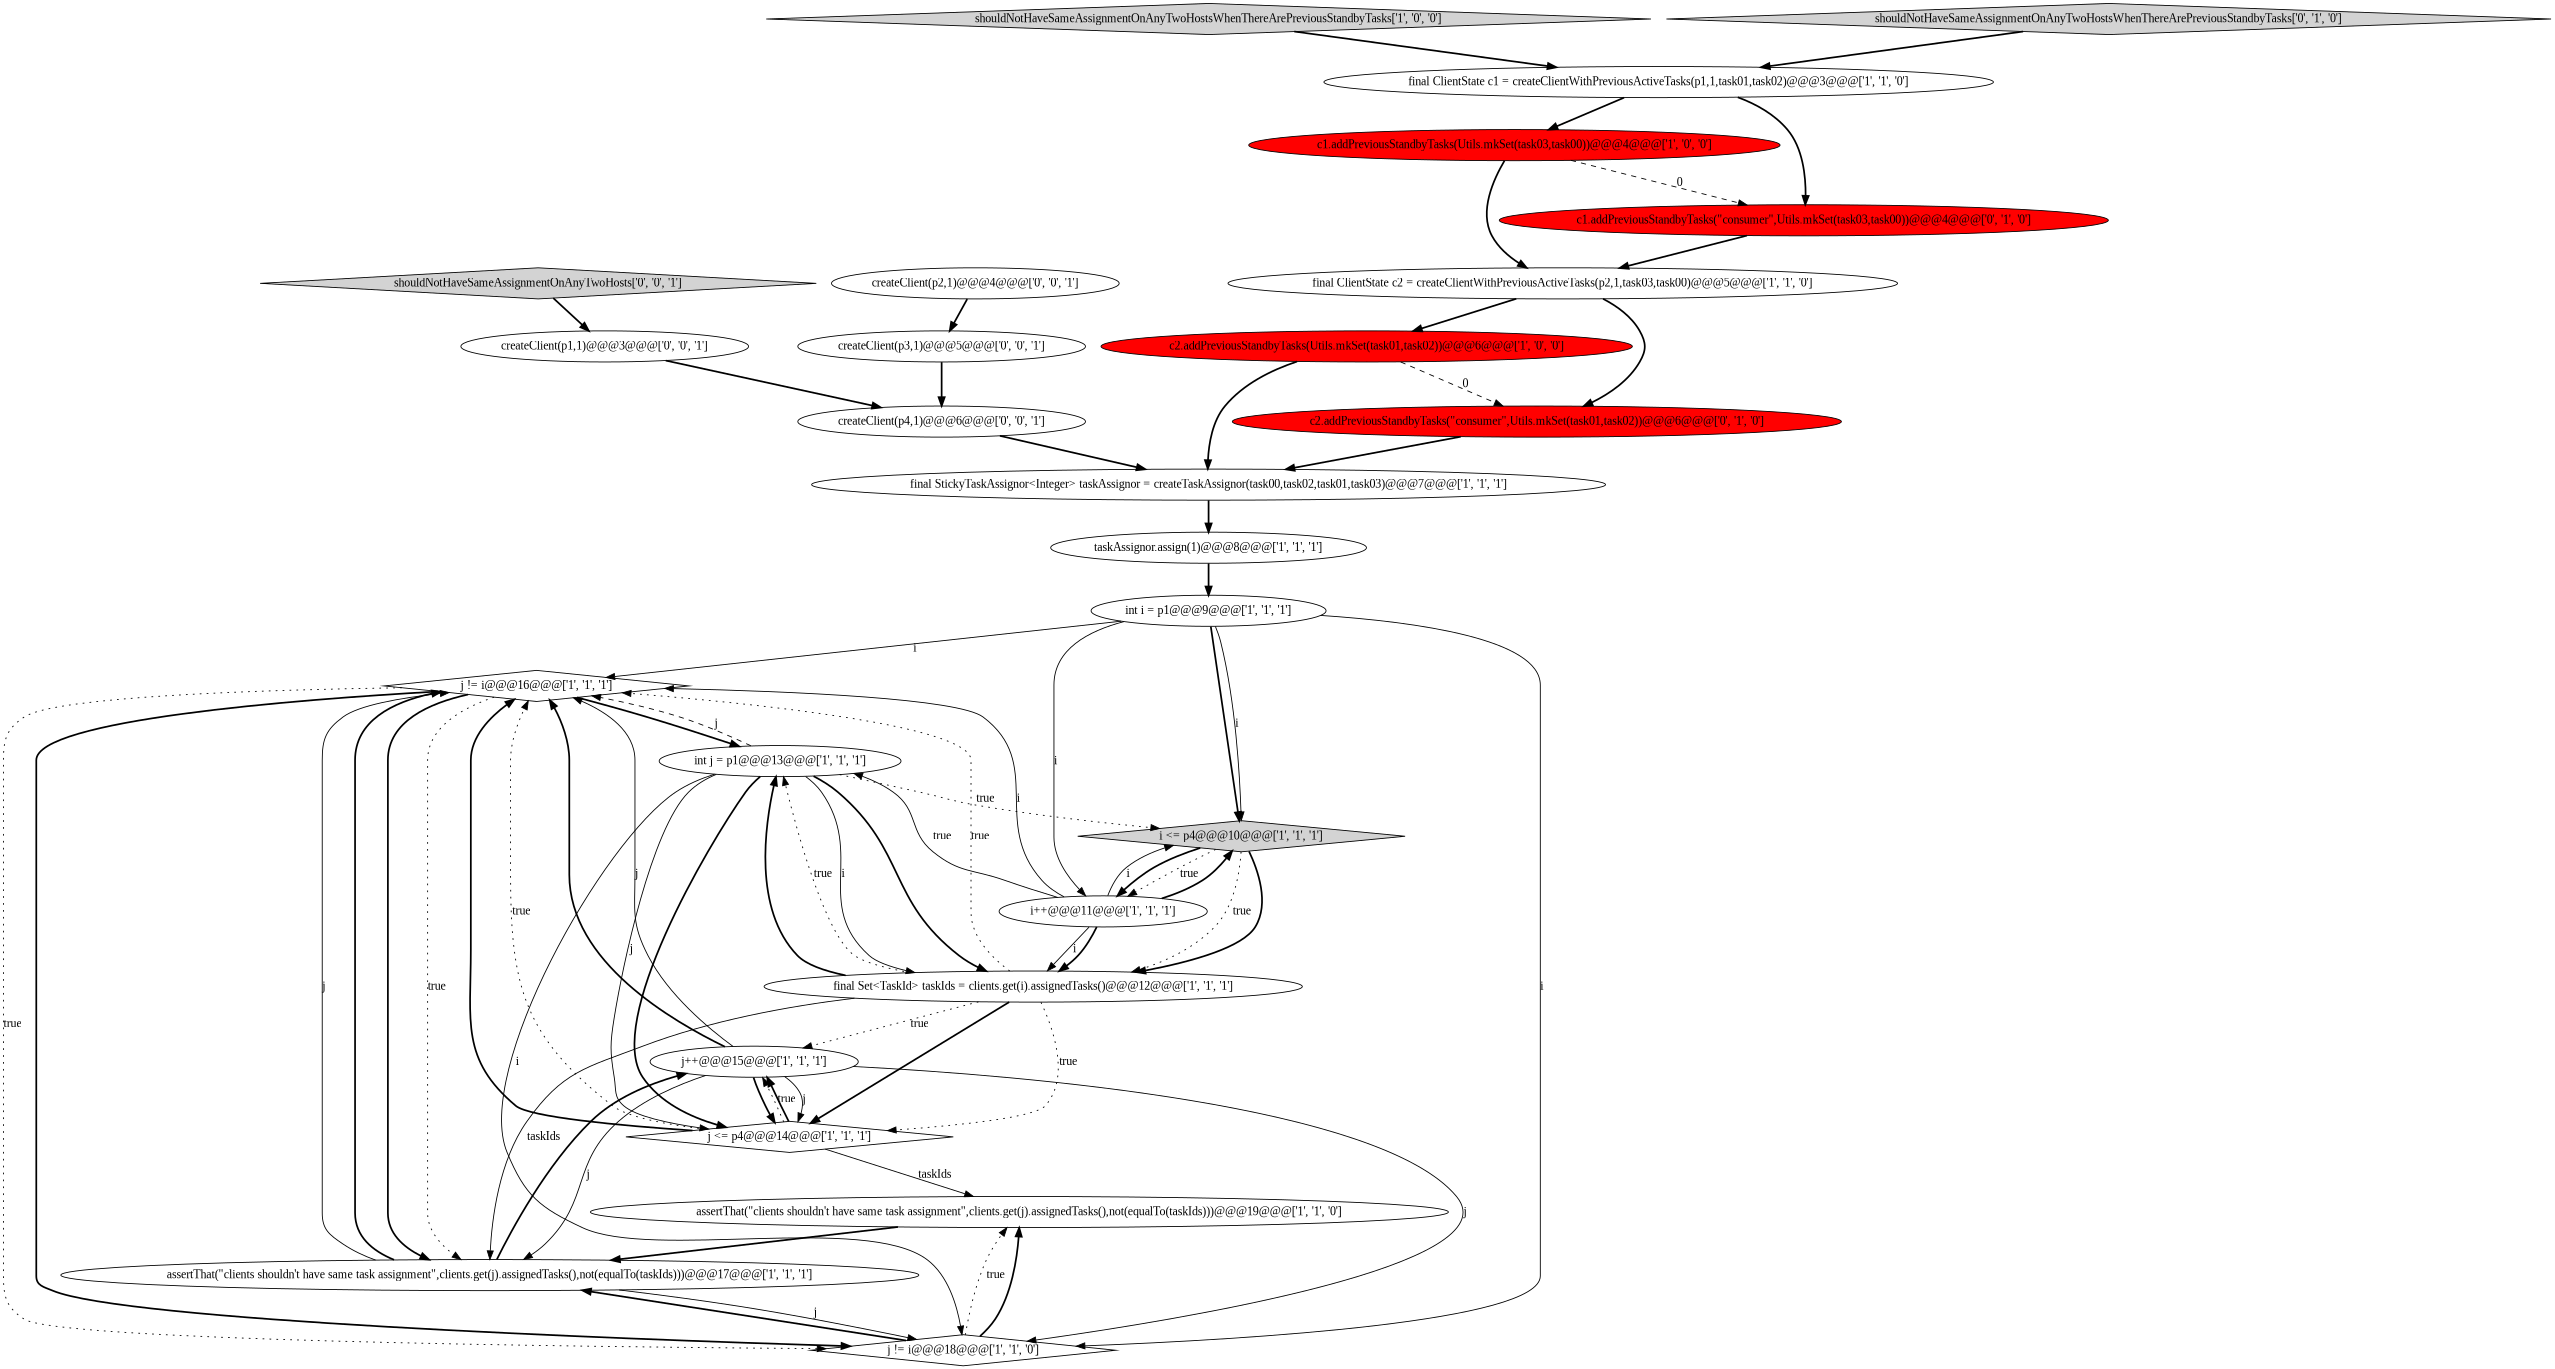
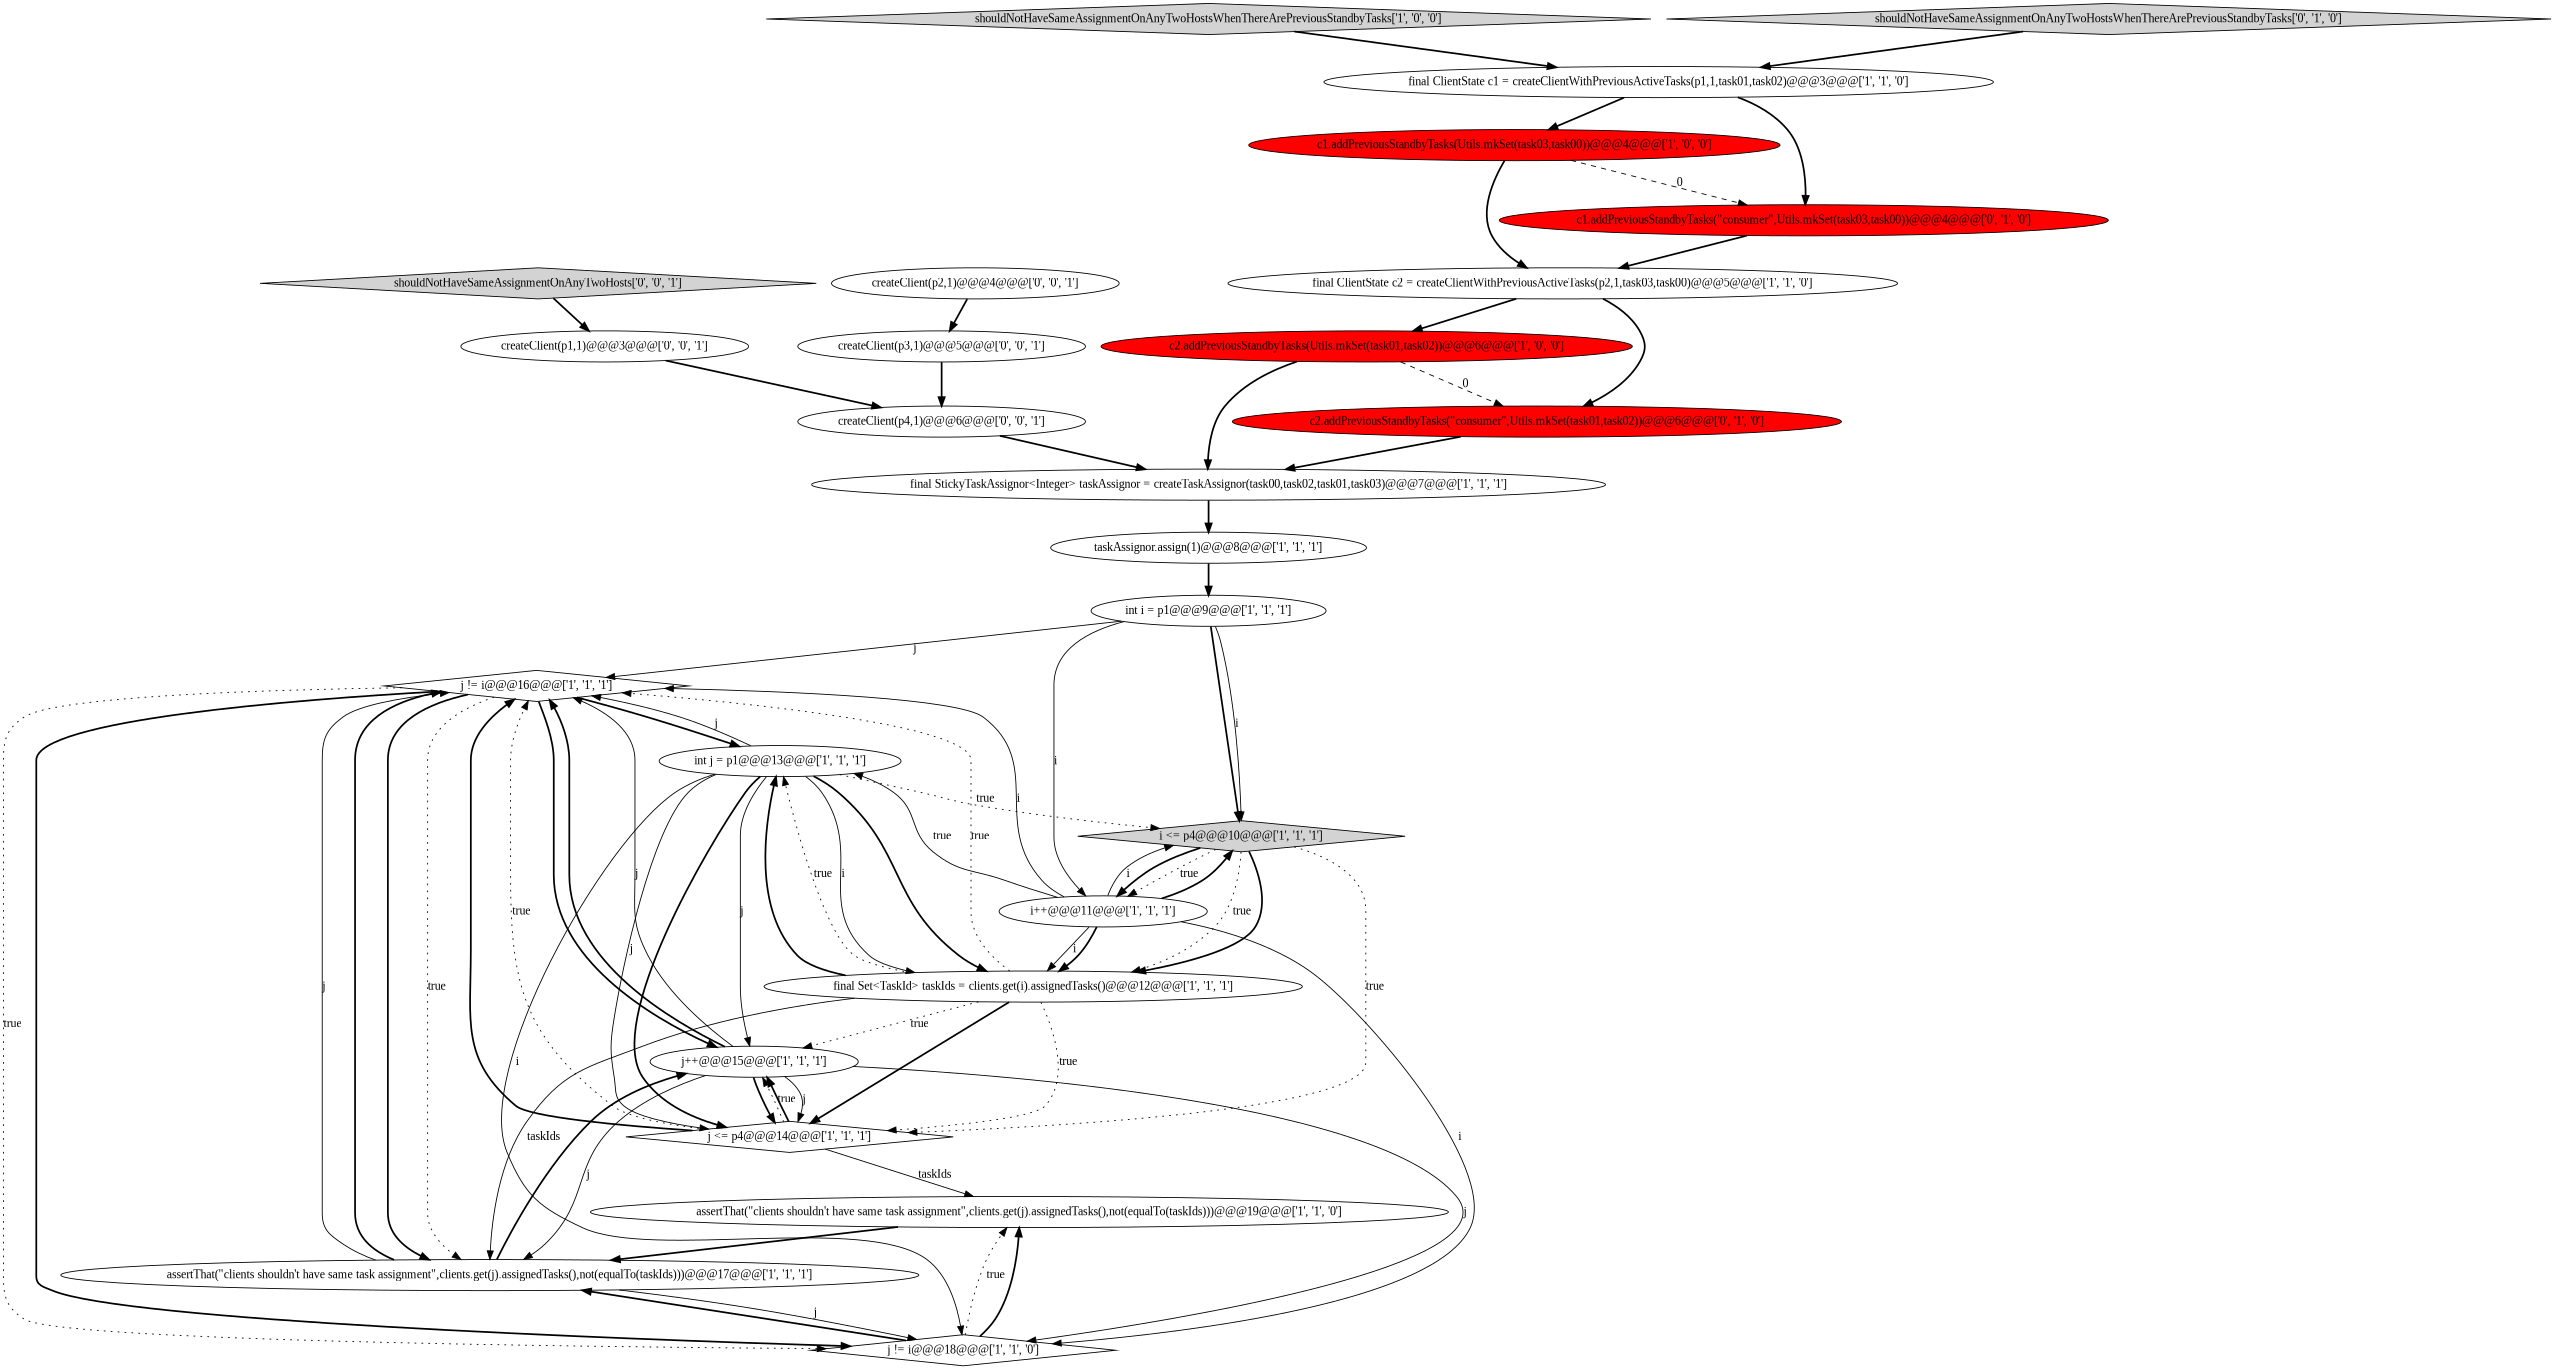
(915, 648) -> (915, 648)
(677, 716) -> (677, 716)
none -> (740, 904)
none -> (559, 907)
(1540, 1094) -> (1472, 1219)
none -> (1274, 1101)
